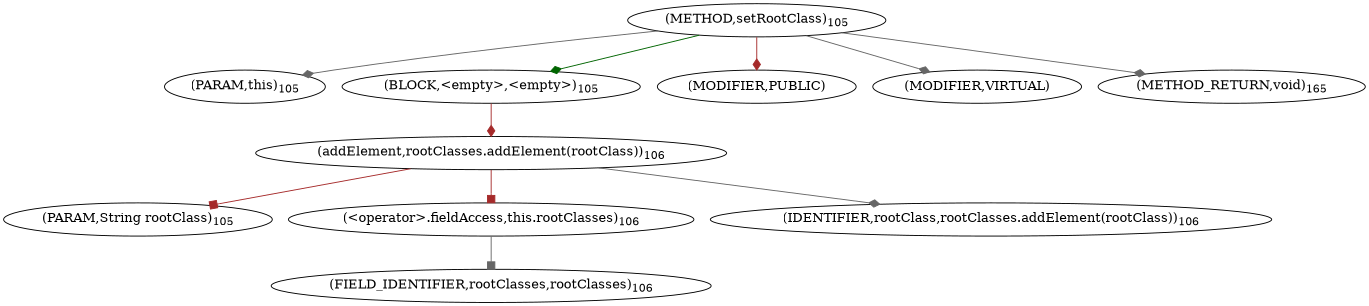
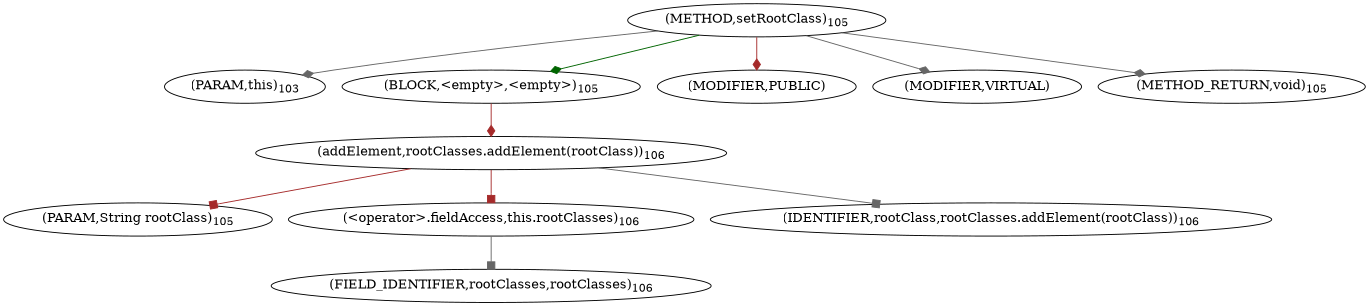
(289, 85) -> (289, 85)
(1317, 85) -> (1317, 85)
(734, 185) -> (735, 185)
